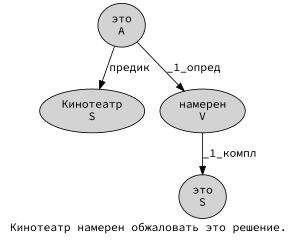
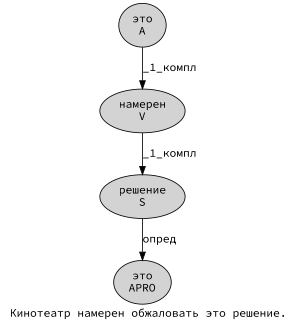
(194, 68) -> (170, 68)
(92, 111) -> none
(203, 197) -> (142, 197)
none -> (142, 282)
